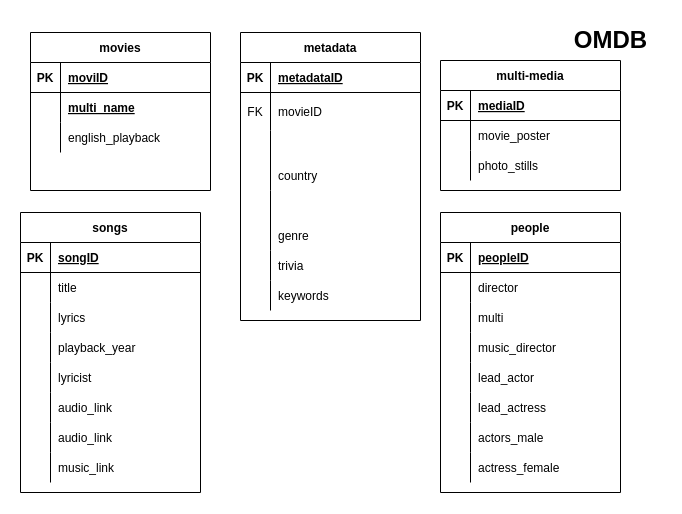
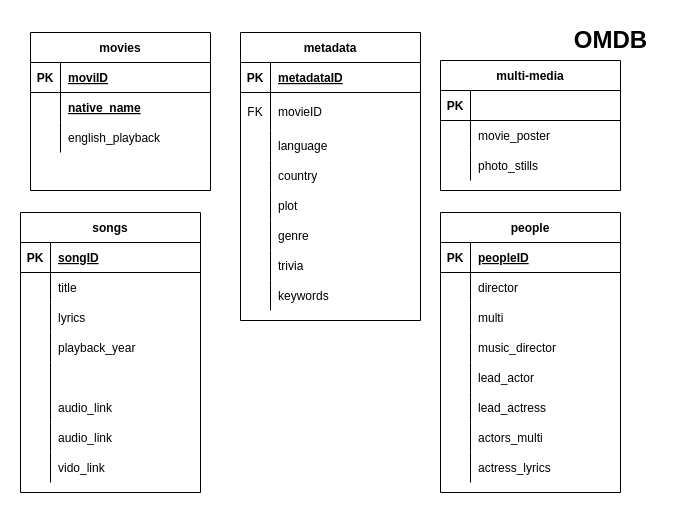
(546, 106) -> none
(98, 108) -> (103, 108)
none -> (346, 146)
none -> (346, 206)
(126, 378) -> none
(513, 438) -> (515, 438)
(87, 468) -> (84, 468)
(523, 468) -> (522, 468)
